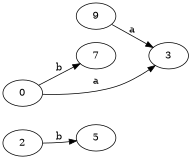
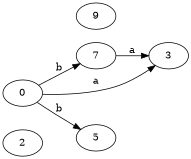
(129, 34) -> (129, 56)
(56, 143) -> (56, 114)
